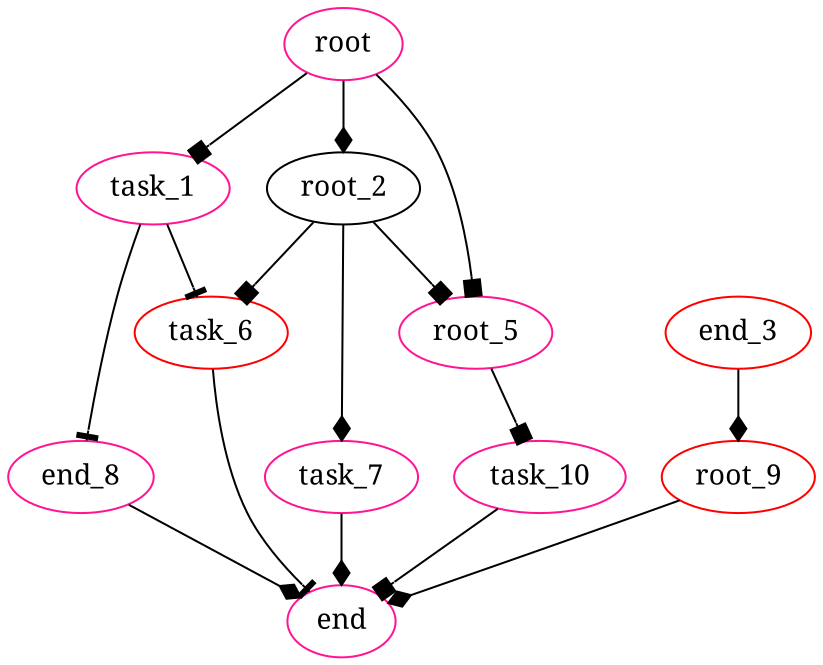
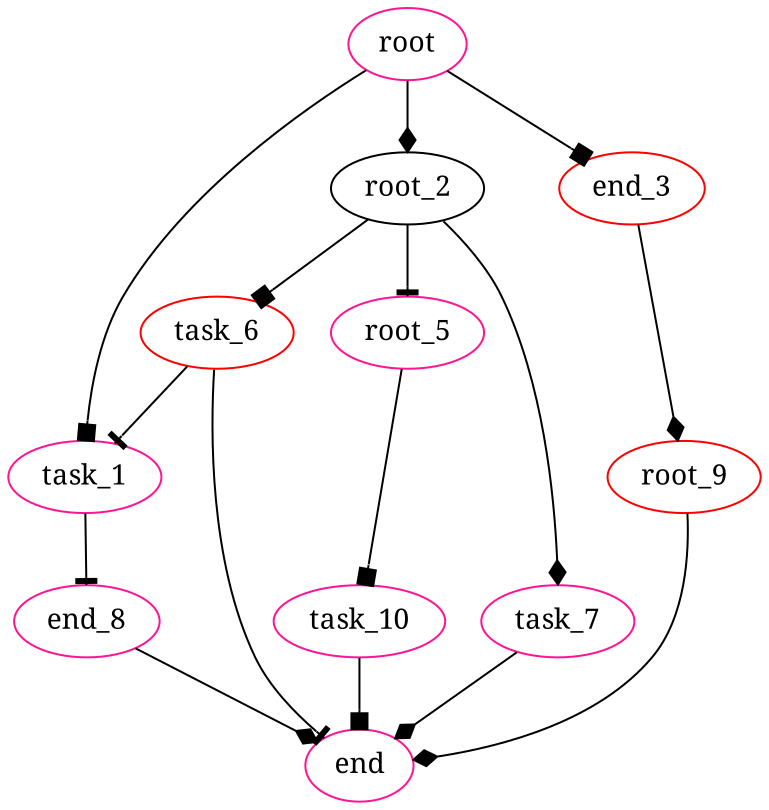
(444, 166) -> (509, 110)
(403, 253) -> (408, 256)
(180, 256) -> (155, 401)
